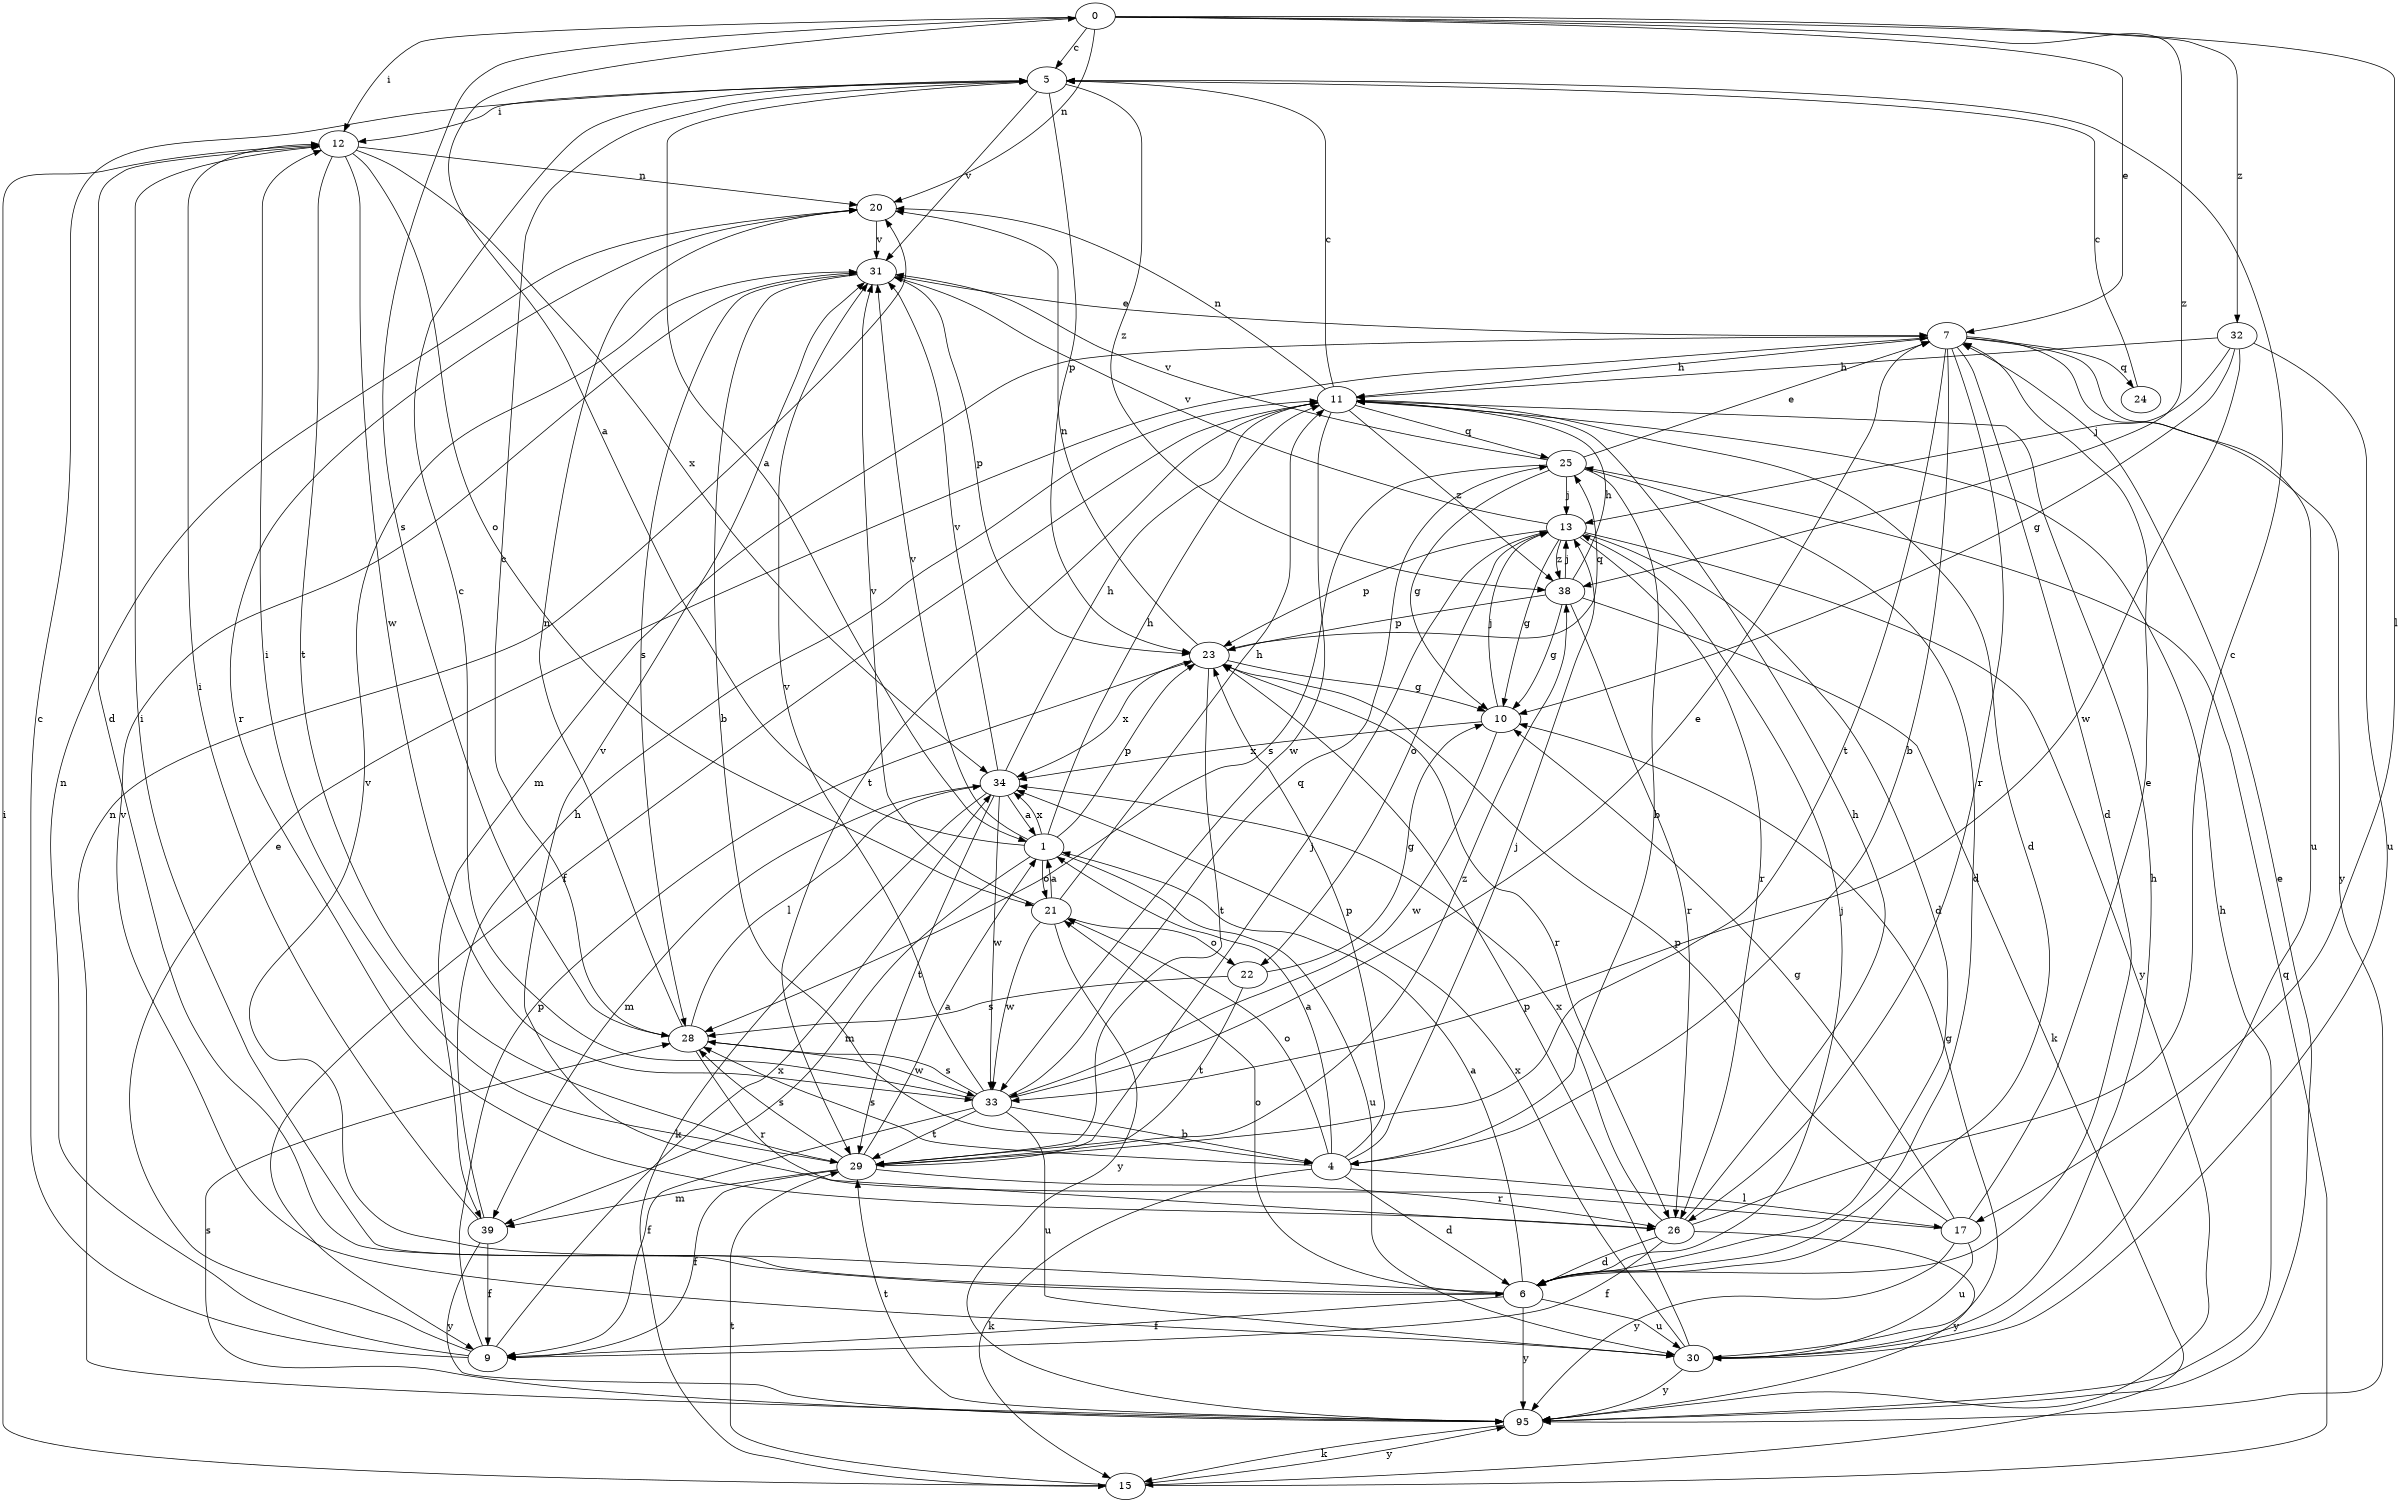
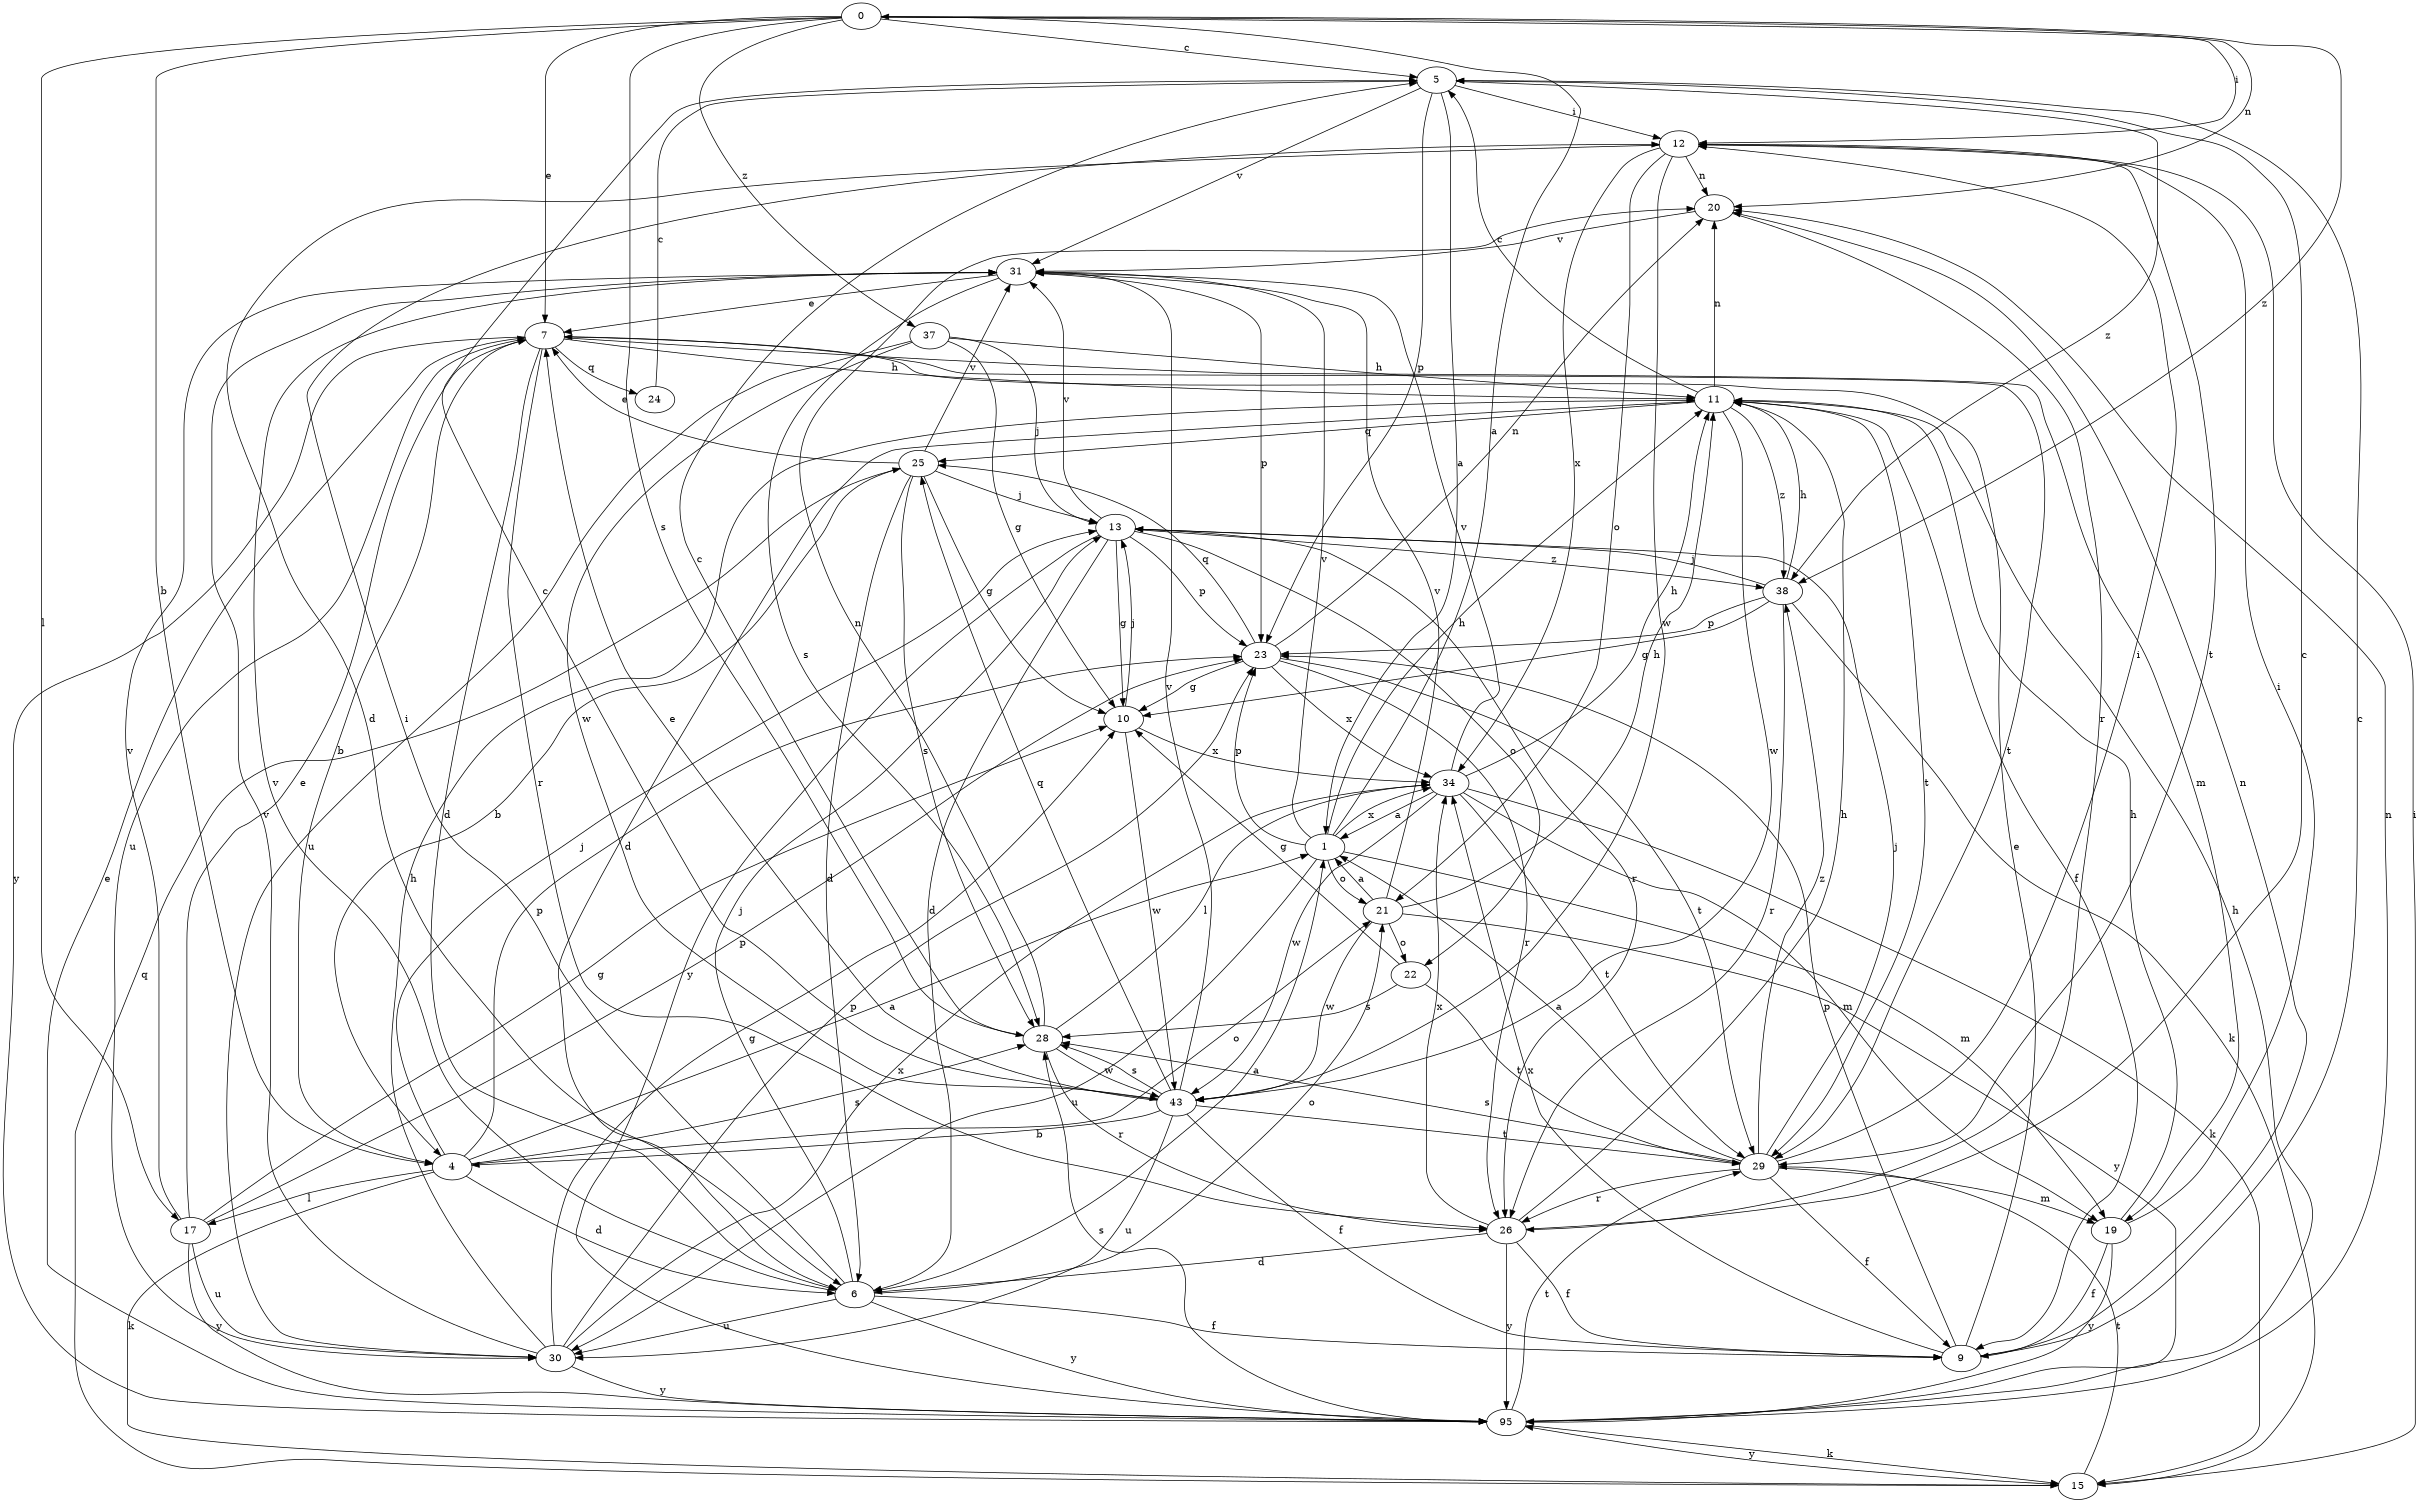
(2237, 336) -> (930, 336)
(734, 847) -> (156, 335)
(992, 1103) -> (1177, 1103)
(488, 1231) -> (2111, 1231)
